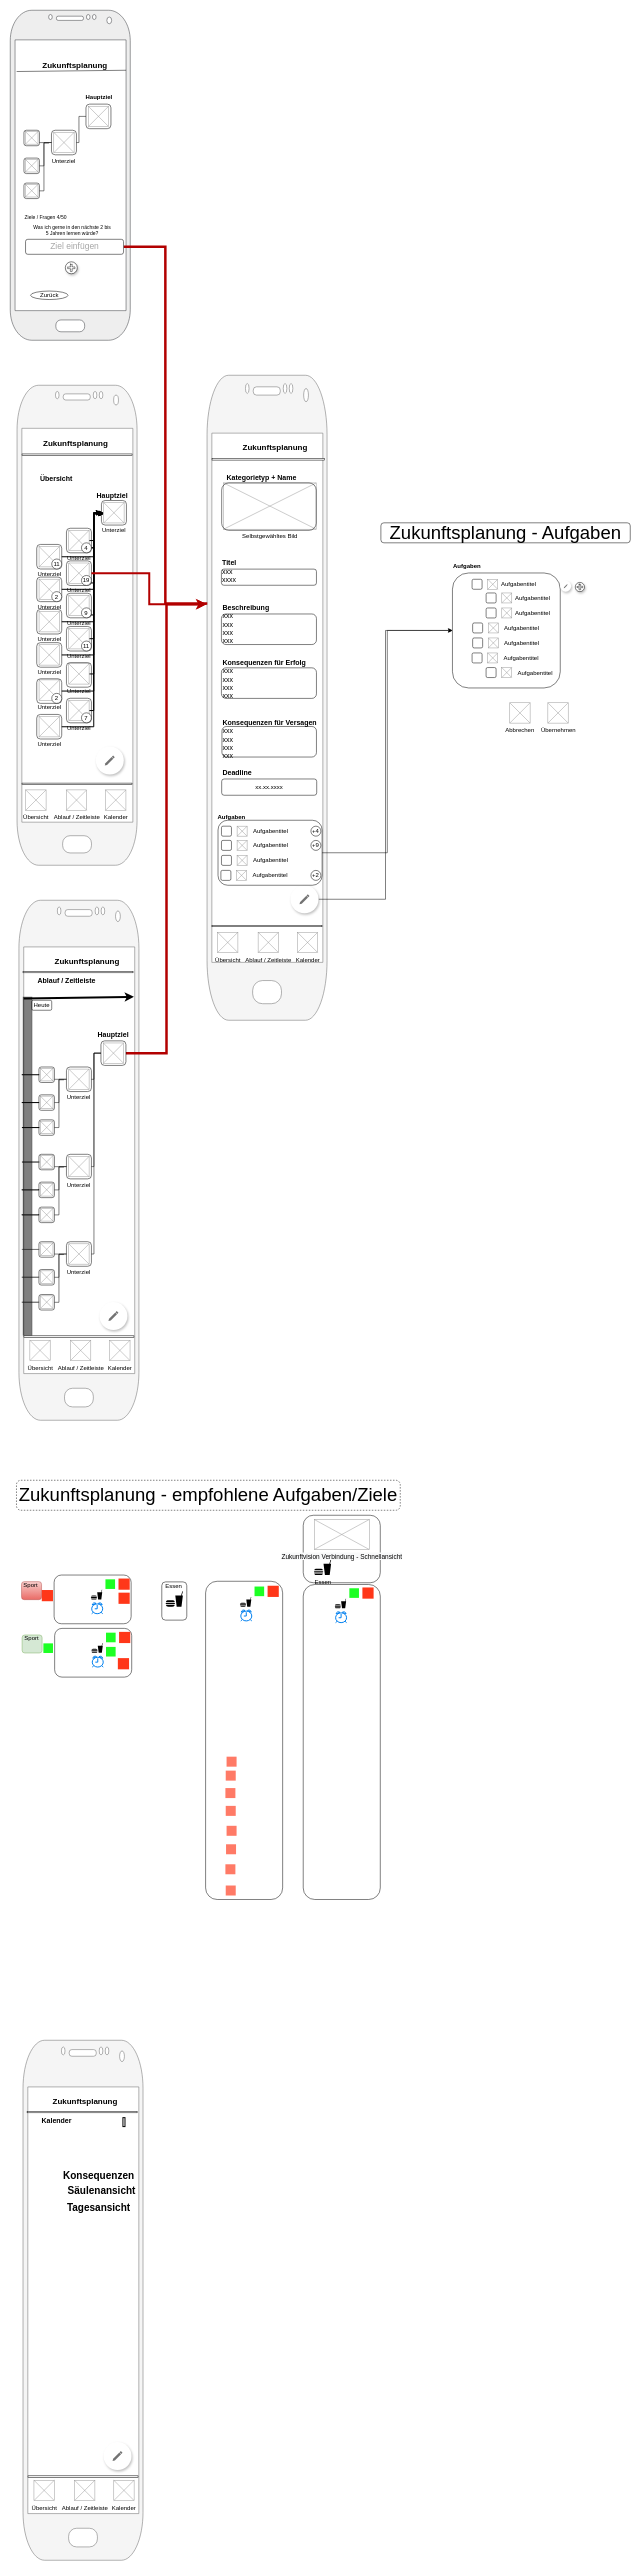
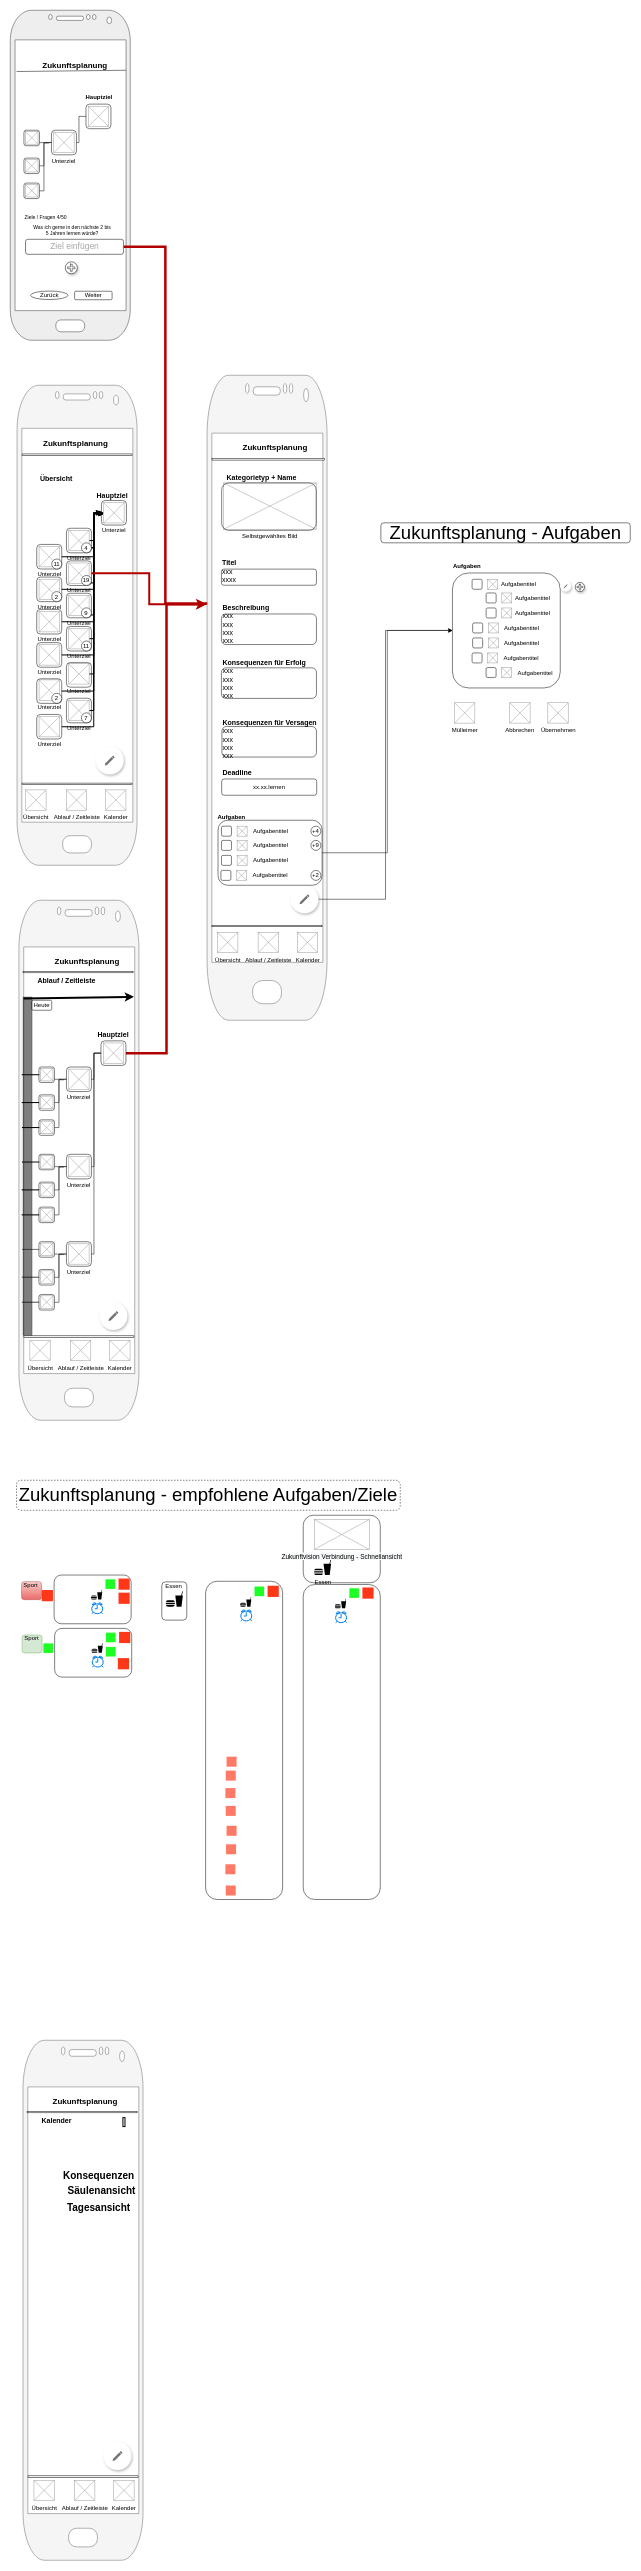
none -> (93, 295)
none -> (465, 713)
(269, 787) -> (269, 787)
